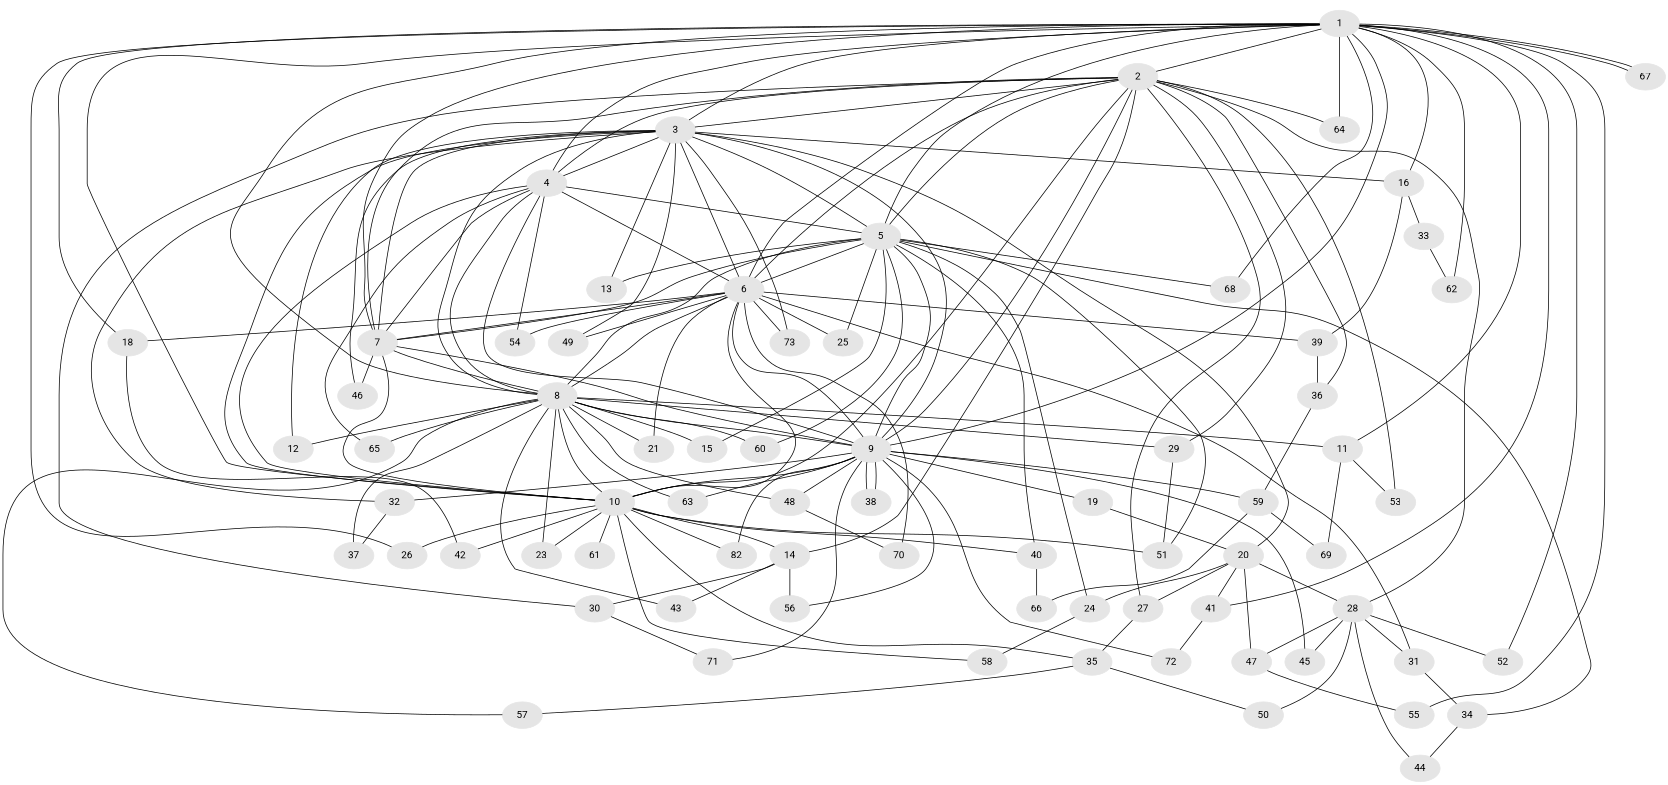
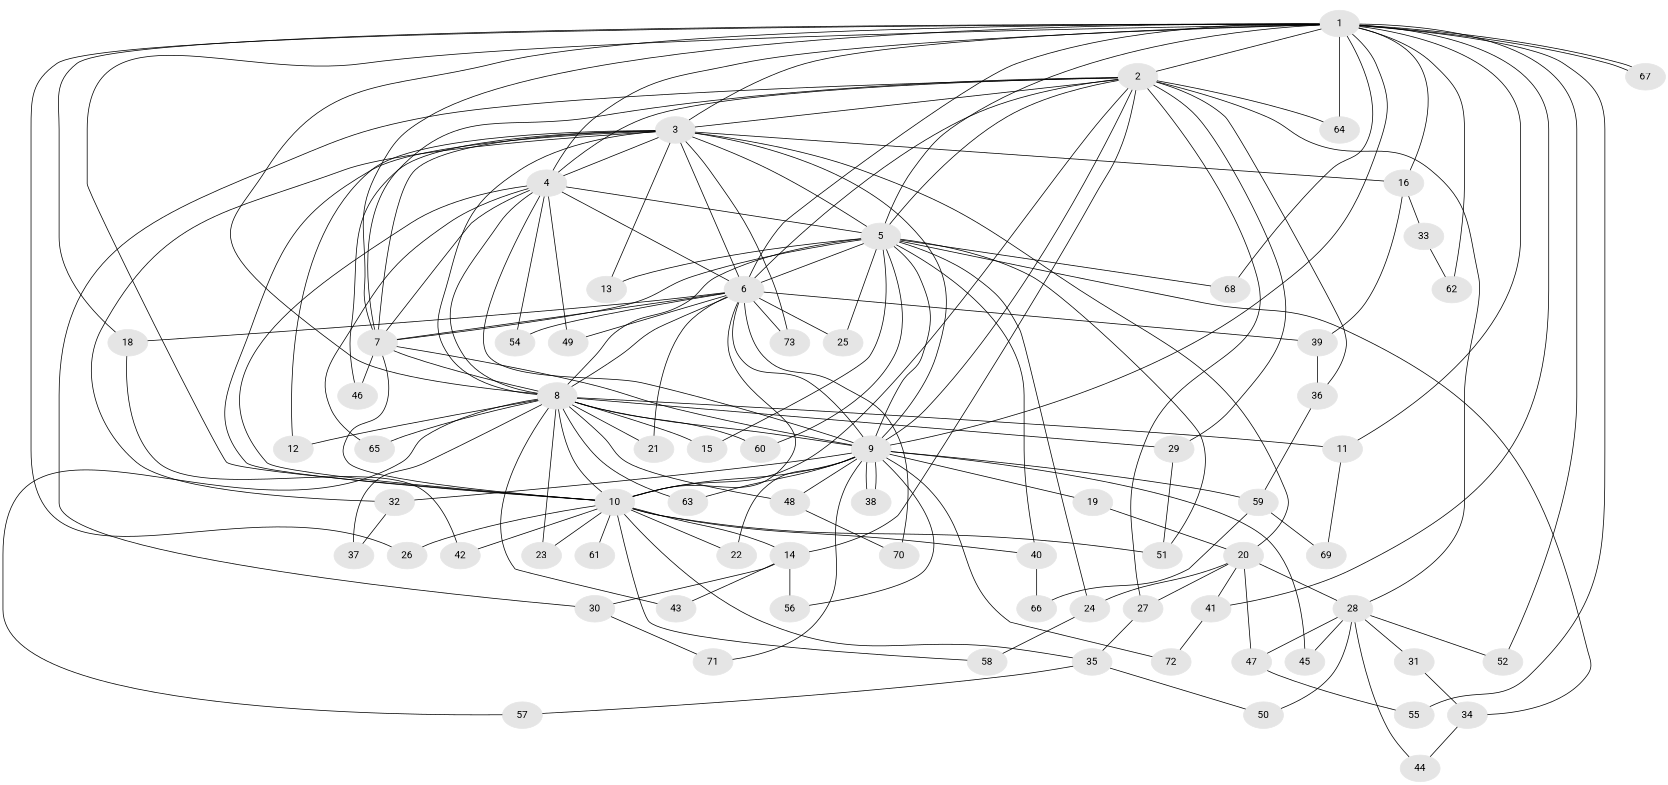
(658, 255) -> (558, 263)
(1130, 406) -> none
(1396, 502) -> none
(737, 556) -> (737, 556)
